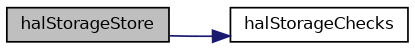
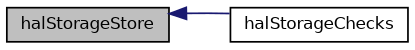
(191, 36) -> (208, 13)
